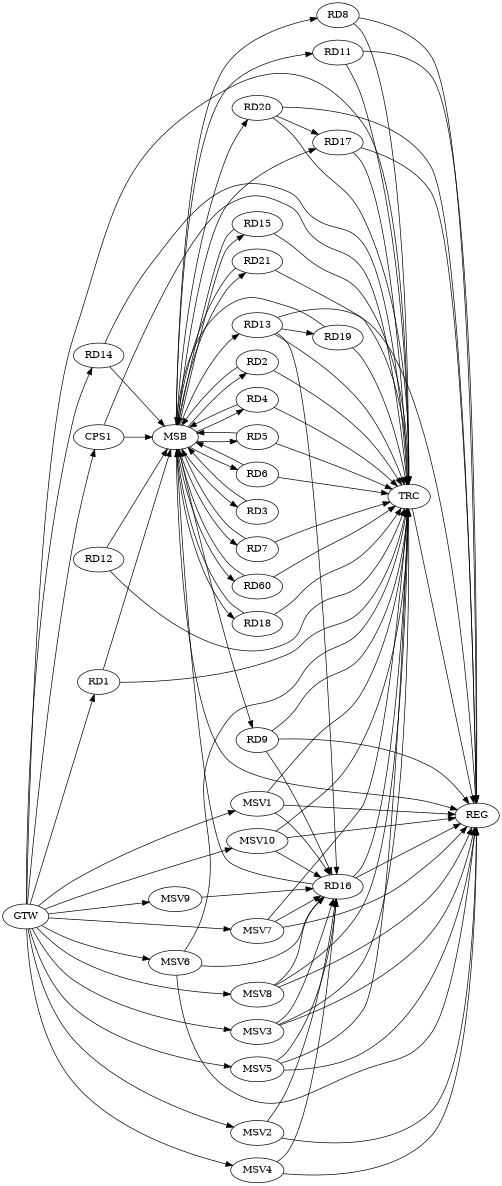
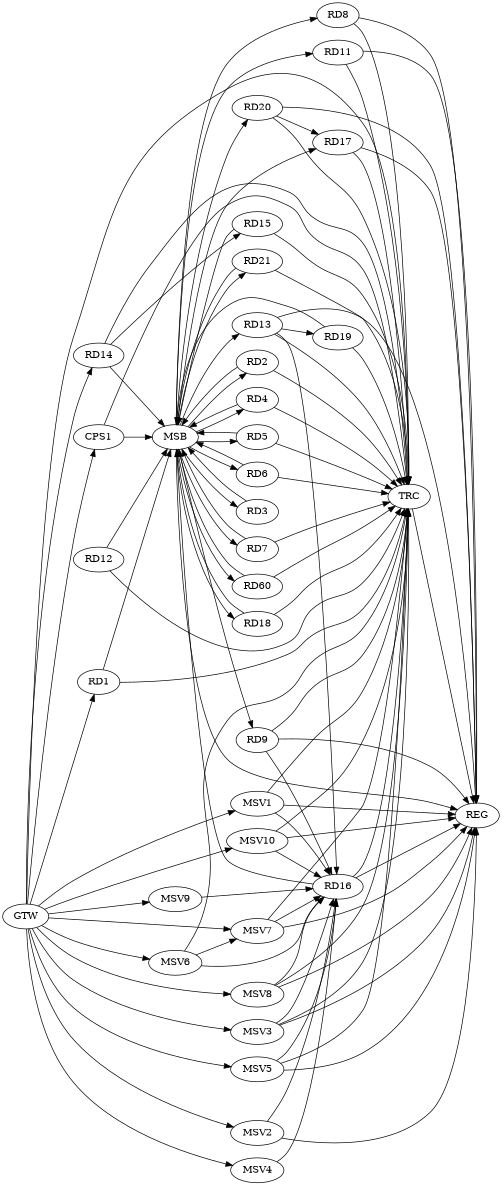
(202, 329) -> (174, 286)
(458, 1067) -> none
(368, 1068) -> (213, 948)
